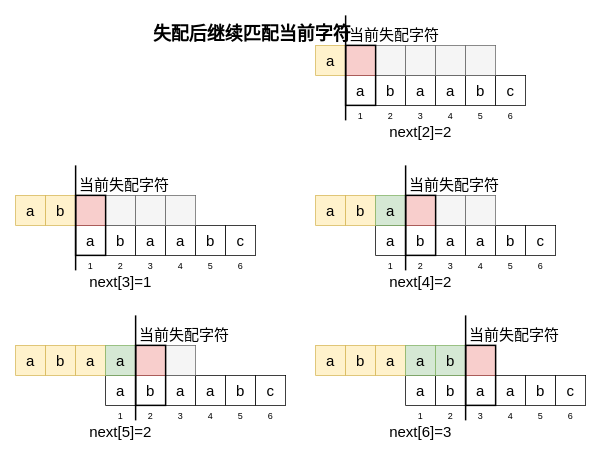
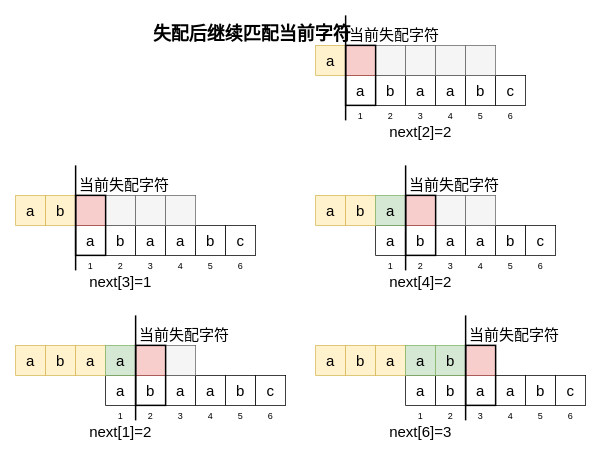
(120, 432) -> (120, 432)
